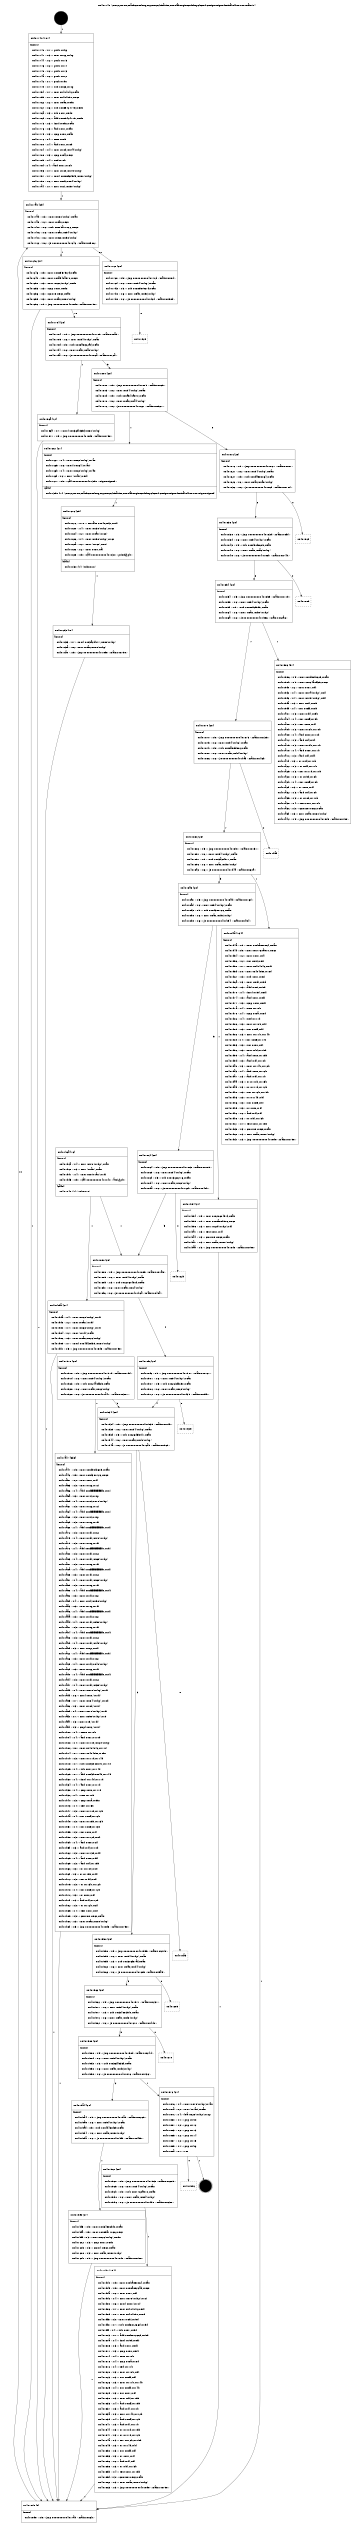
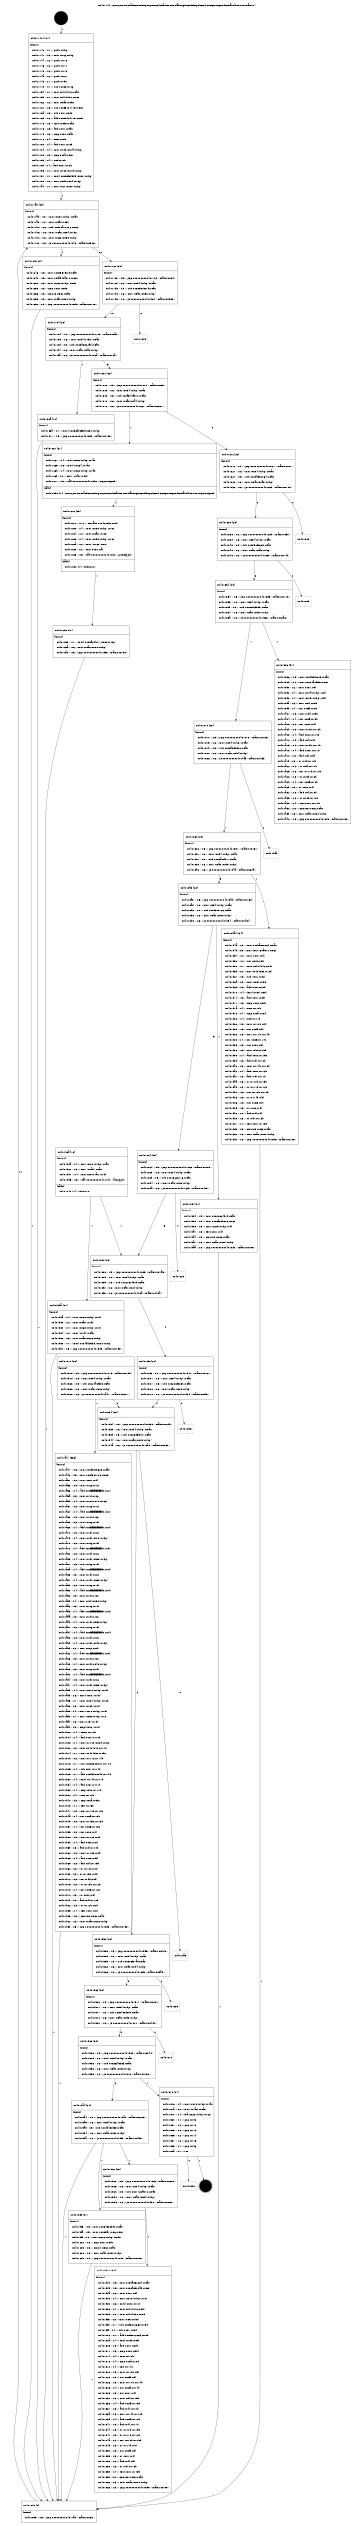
(73, 313) -> (112, 310)
none -> (124, 2153)
(88, 2492) -> (62, 2318)
